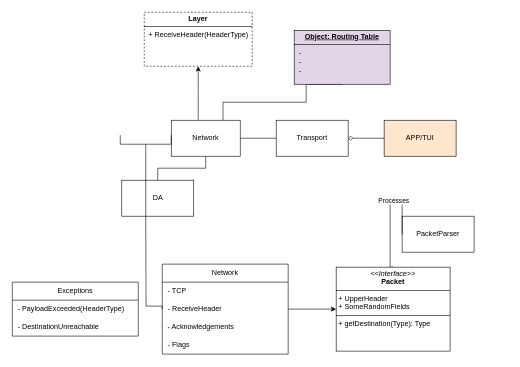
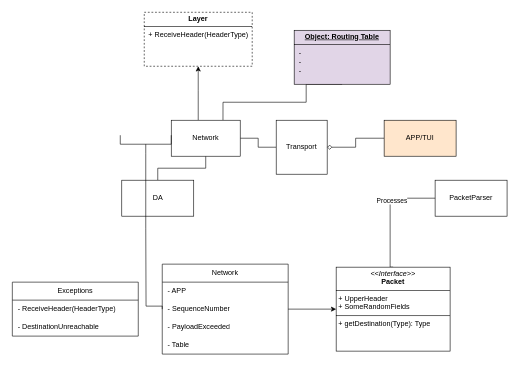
(312, 138) -> (302, 147)
(438, 234) -> (471, 198)
(175, 291) -> (175, 291)
(72, 309) -> (68, 309)
(194, 309) -> (197, 309)
(200, 327) -> (198, 327)
(178, 345) -> (178, 345)
